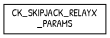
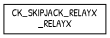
(55, 19) -> (55, 19)
